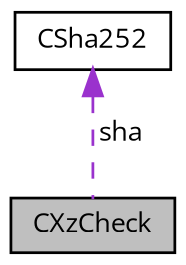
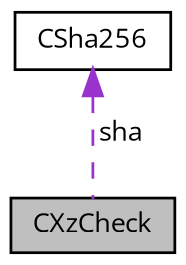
(93, 41) -> (93, 41)
